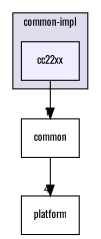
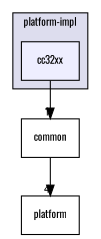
(50, 23) -> (50, 23)
(50, 61) -> (50, 61)
